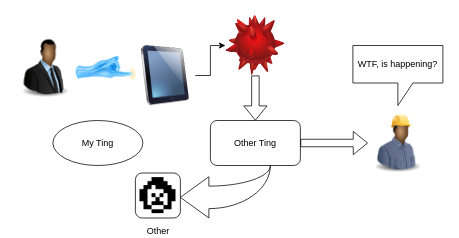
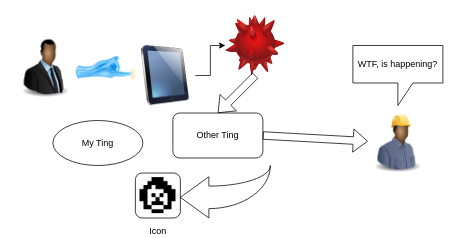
(255, 143) -> (218, 135)
(158, 232) -> (158, 232)
